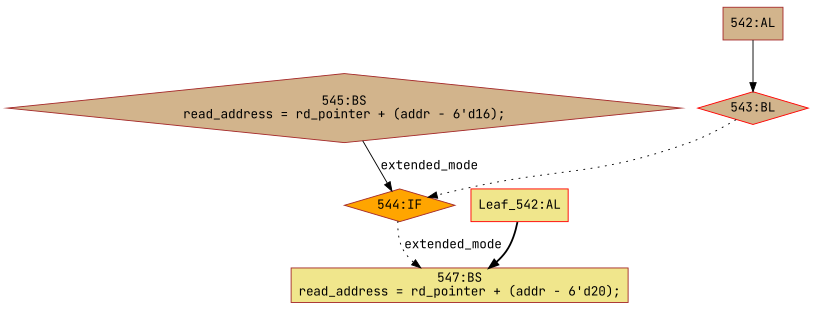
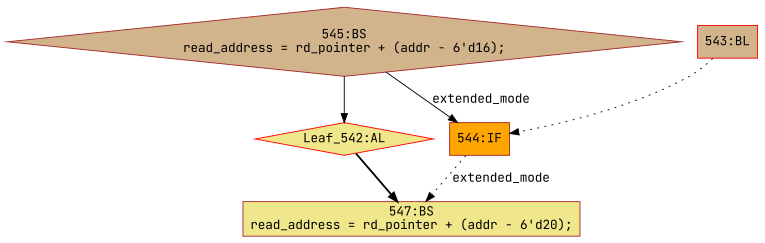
(753, 24) -> none
none -> (344, 95)
(753, 108) -> (728, 42)
(400, 205) -> (480, 139)
(520, 205) -> (344, 139)
